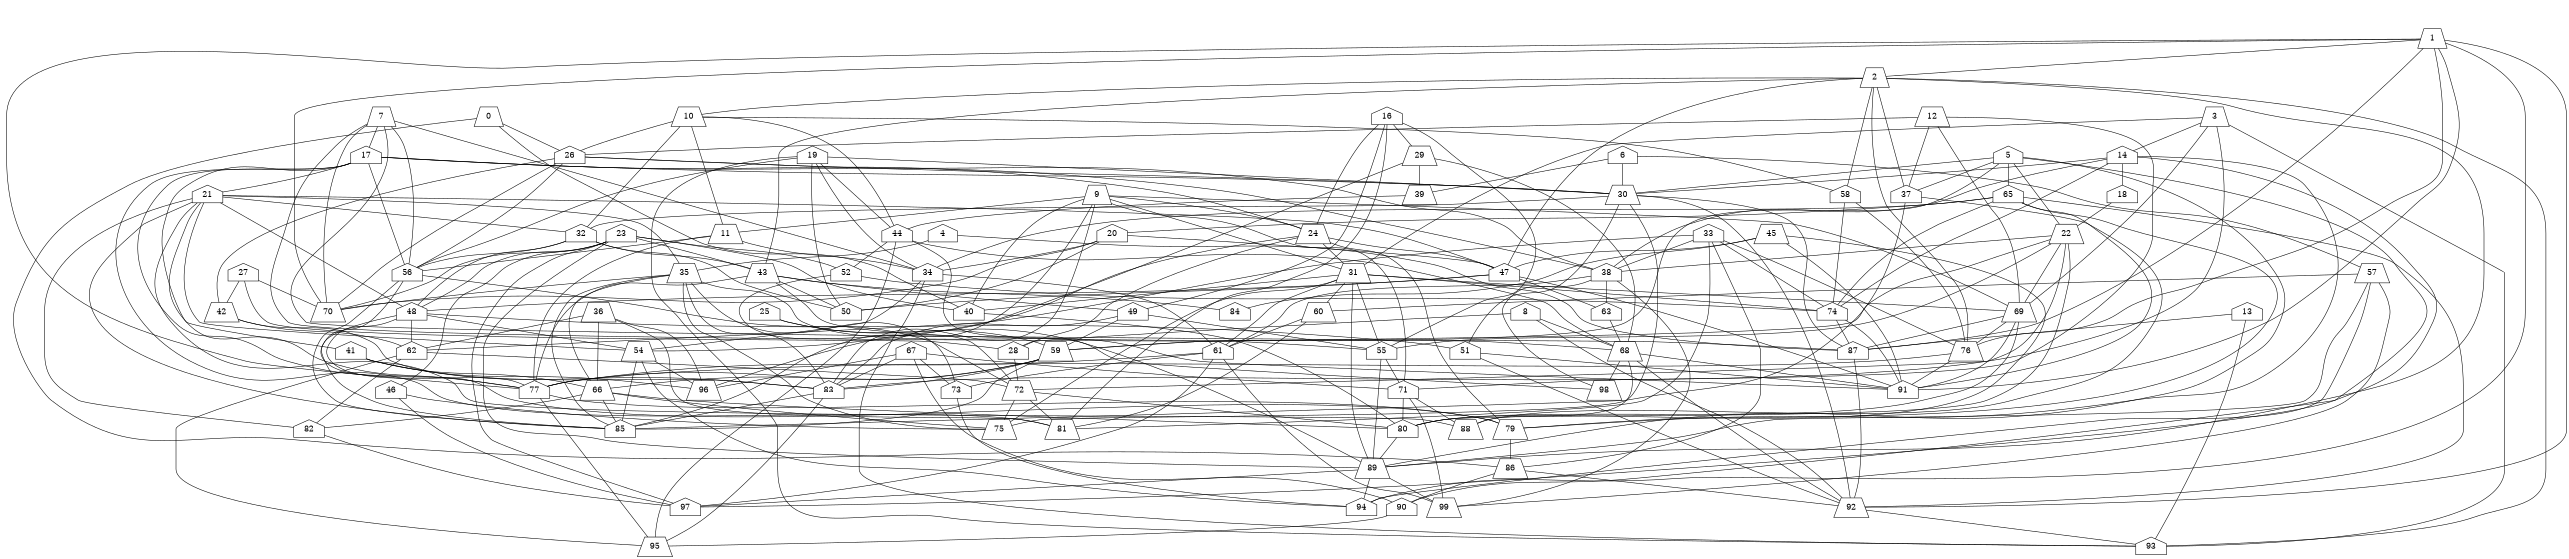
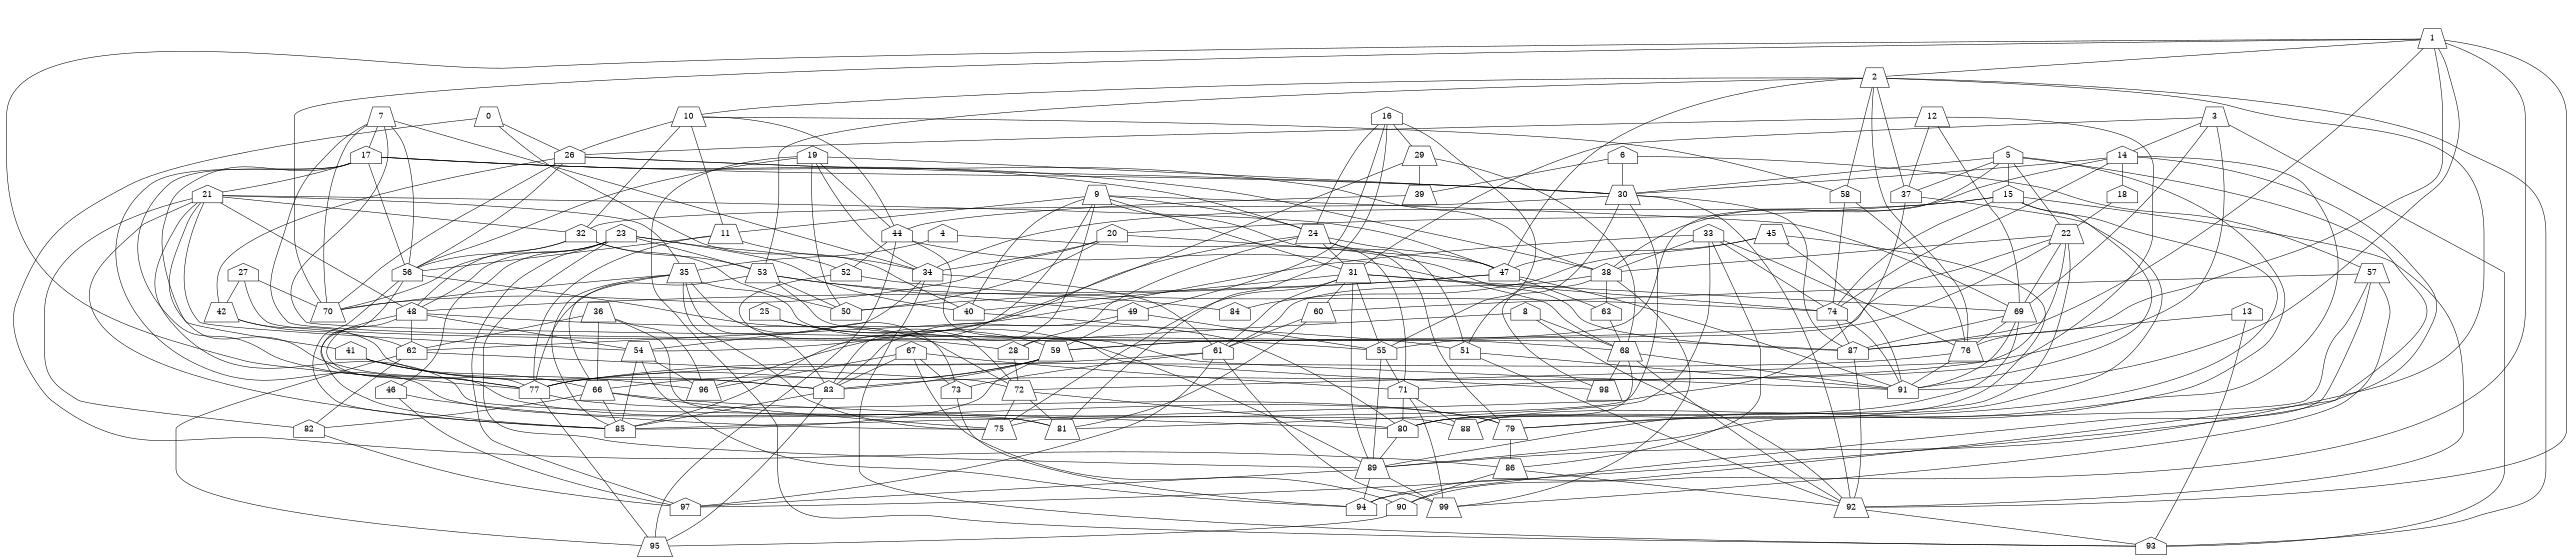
(2008, 195) -> (2008, 195)
none -> (1423, 266)
(763, 273) -> (763, 273)
